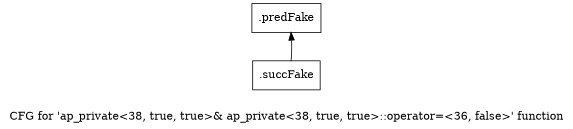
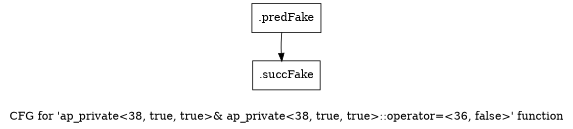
(292, 51) -> (281, 43)
